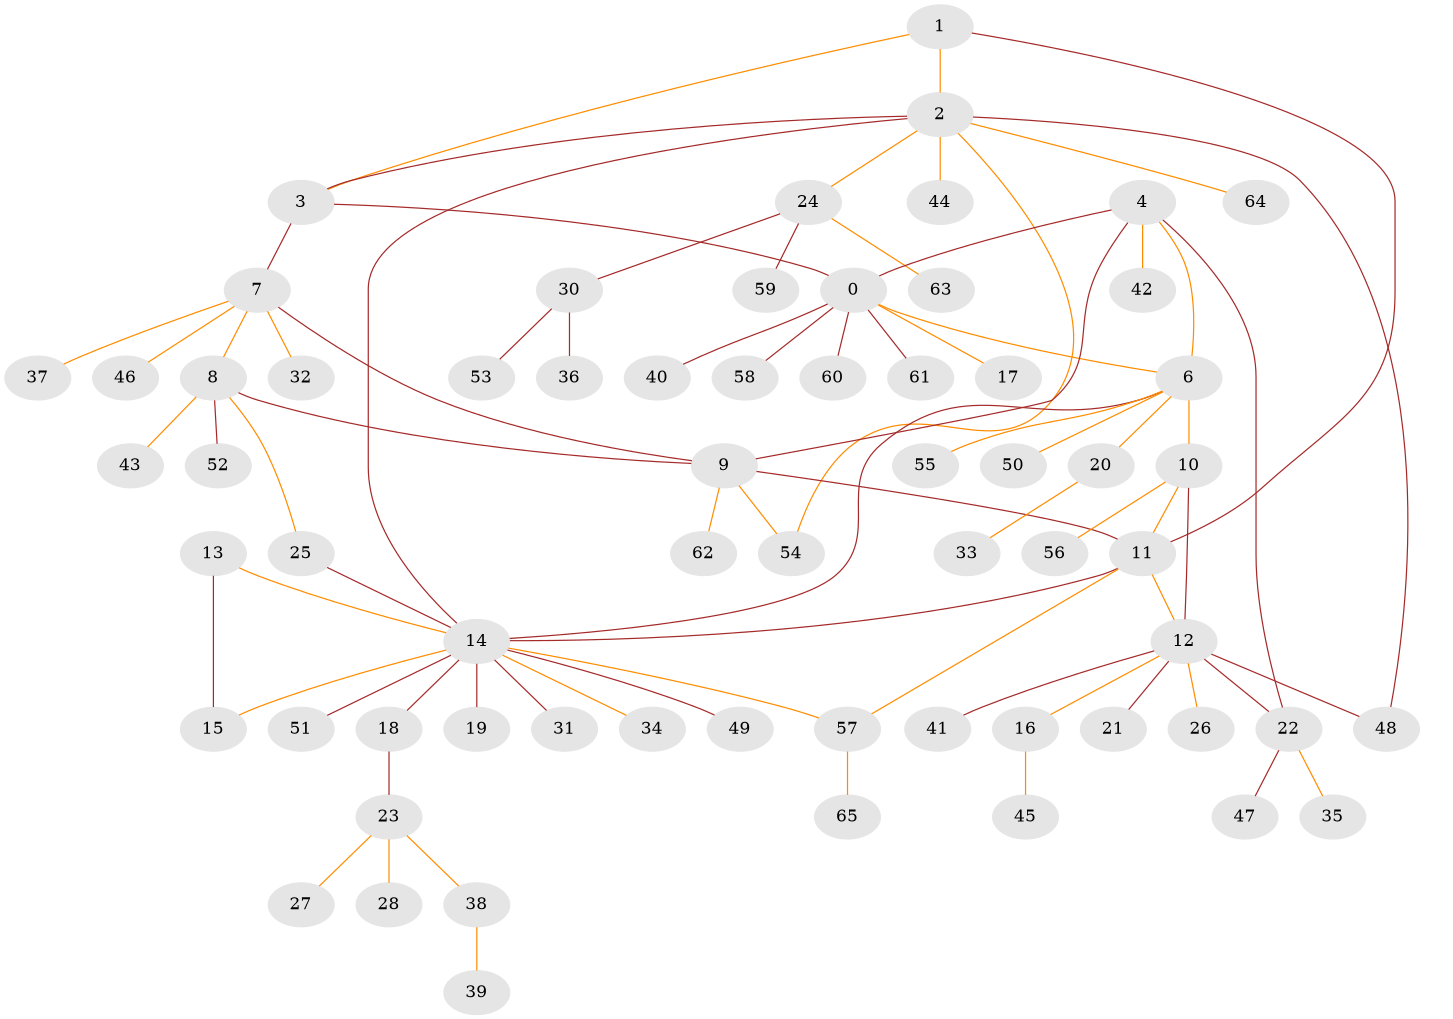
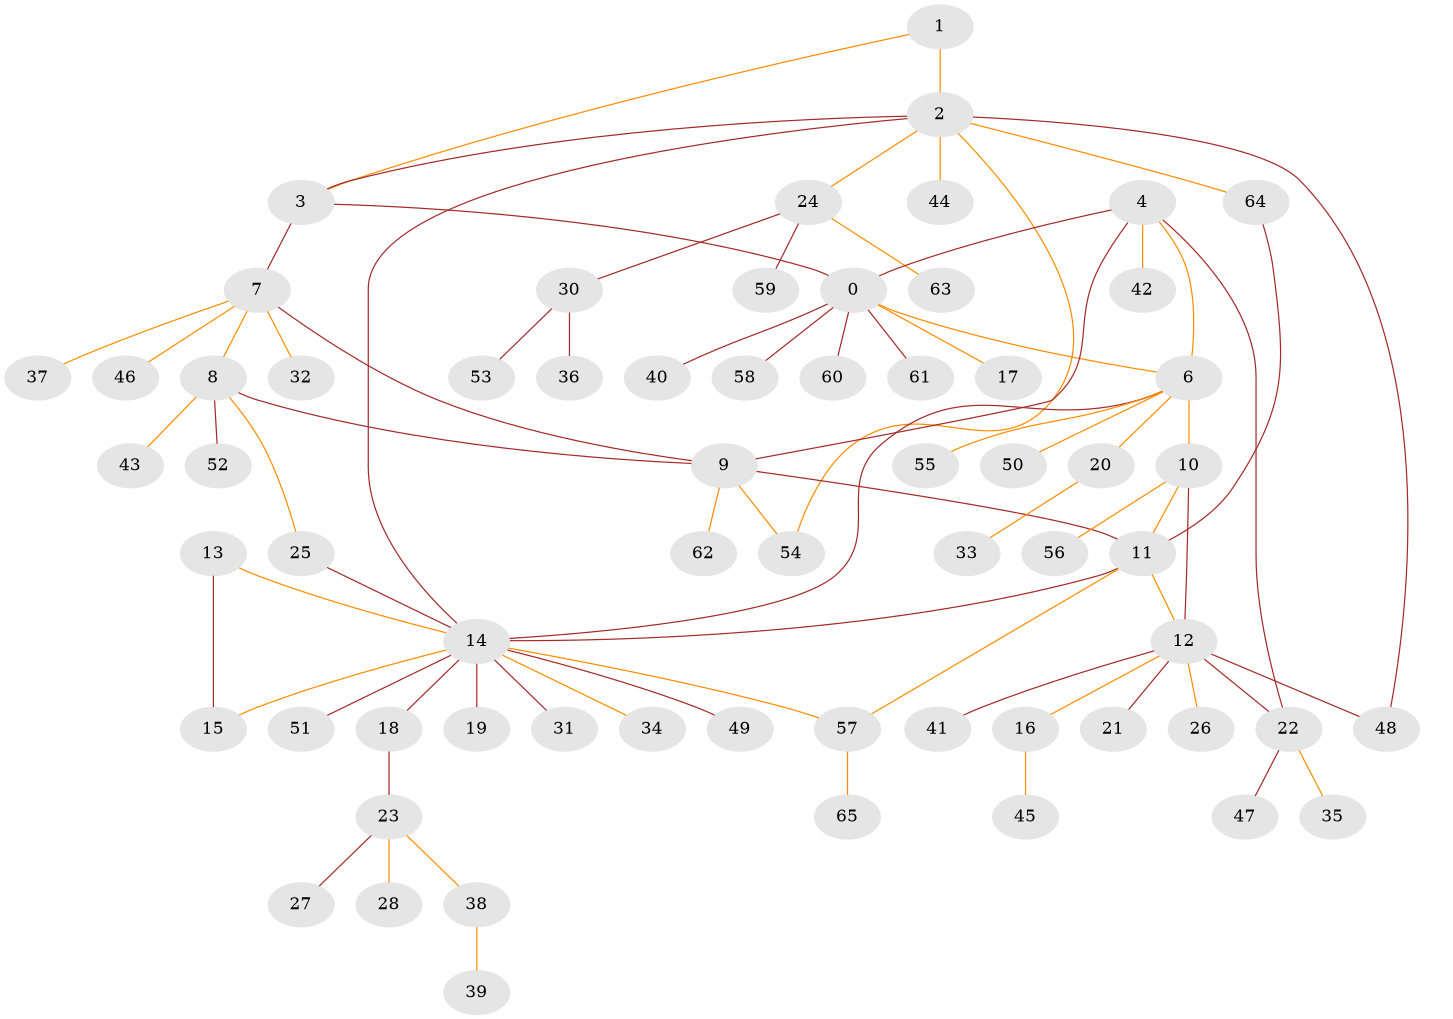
(1390, 189) -> (1274, 402)
(345, 861) -> (345, 861)
